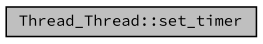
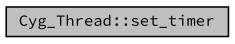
(131, 22) -> (117, 22)
